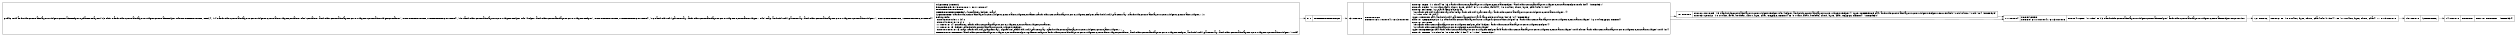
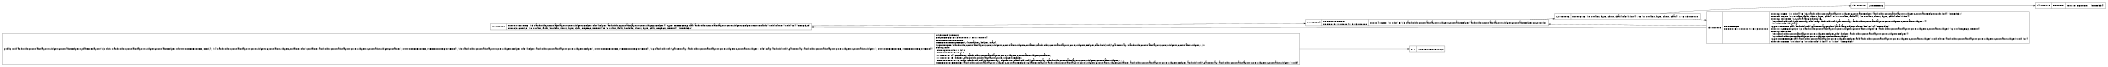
(2029, 17) -> (1334, 21)
(1343, 18) -> (1699, 20)
